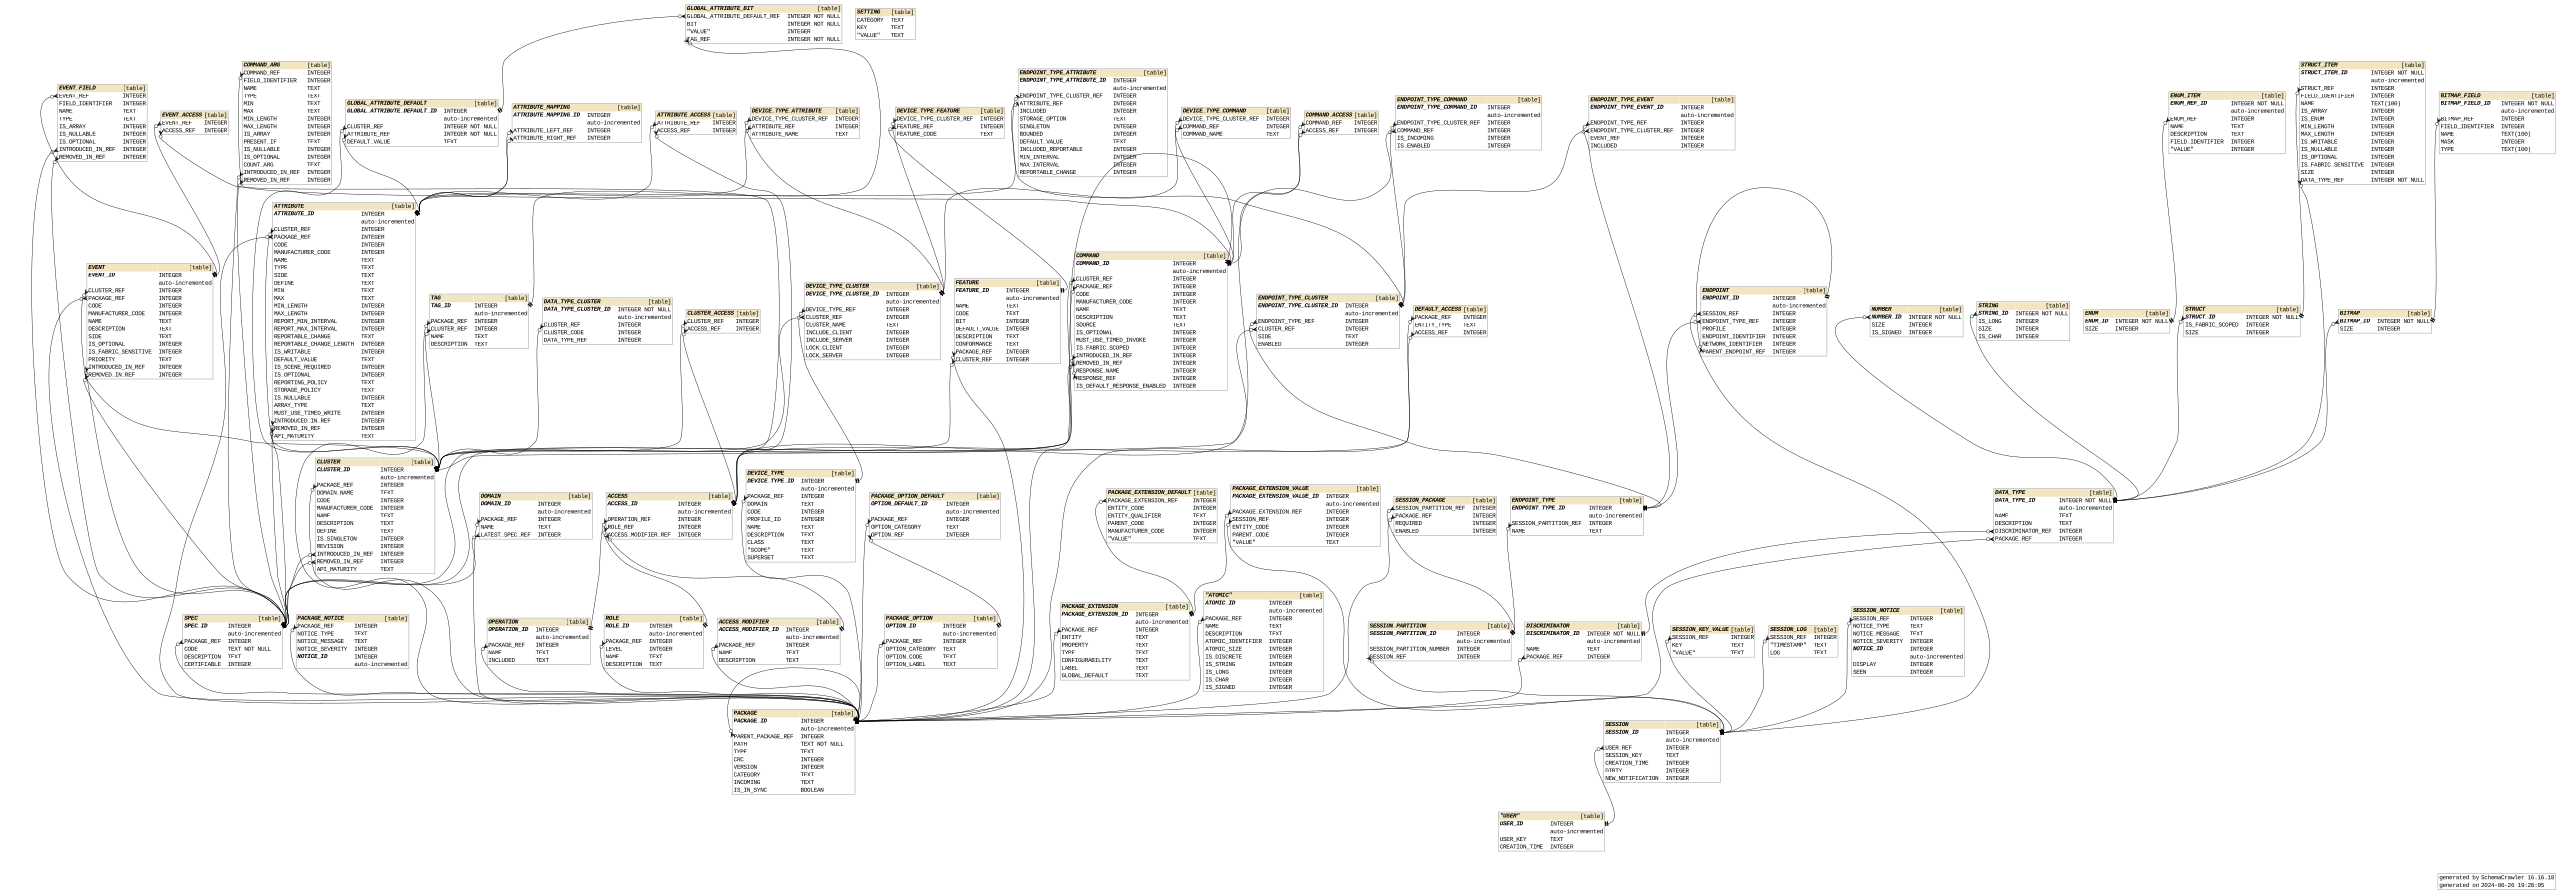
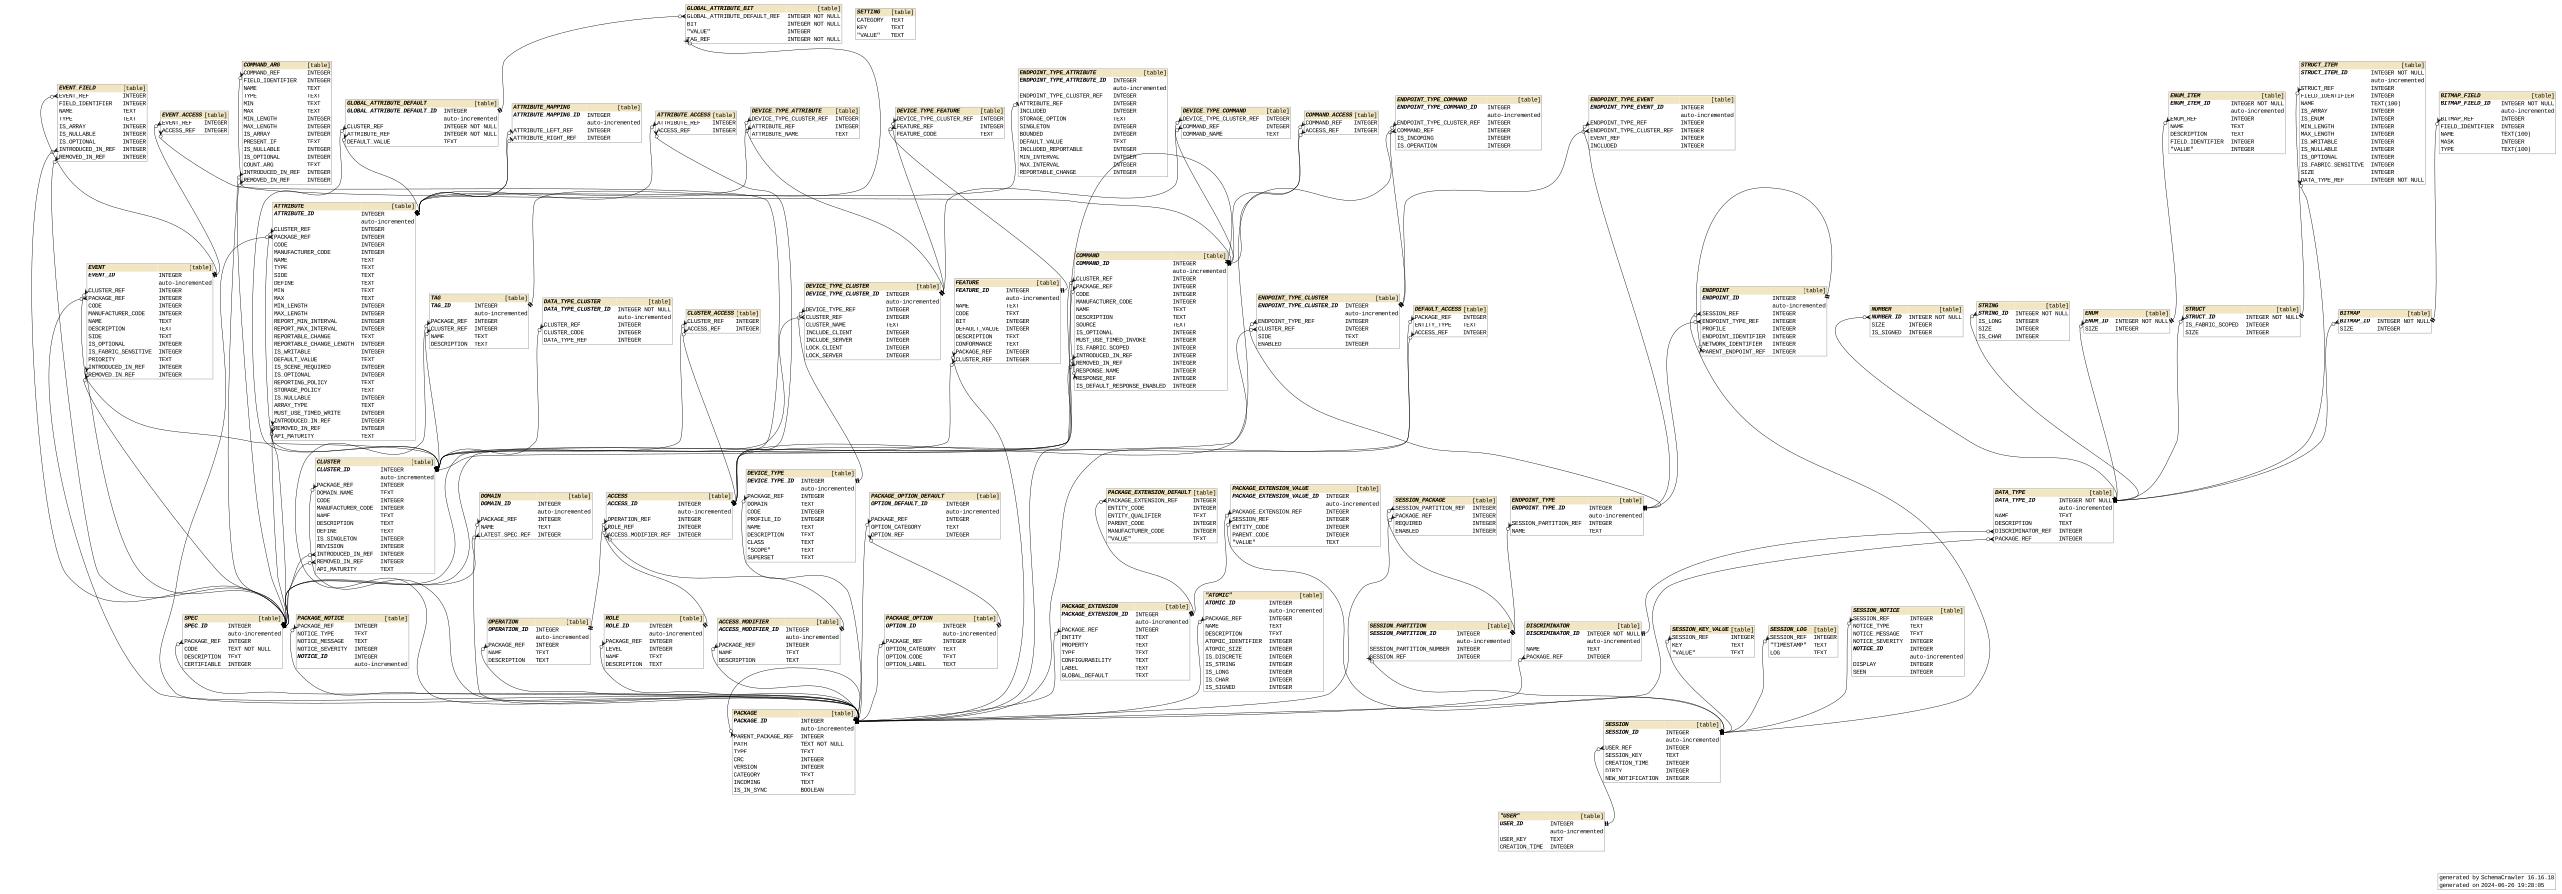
(2189, 103) -> (2190, 103)
(1414, 146) -> (1417, 146)
(1189, 196) -> none
none -> (2099, 413)
(502, 660) -> (507, 660)
